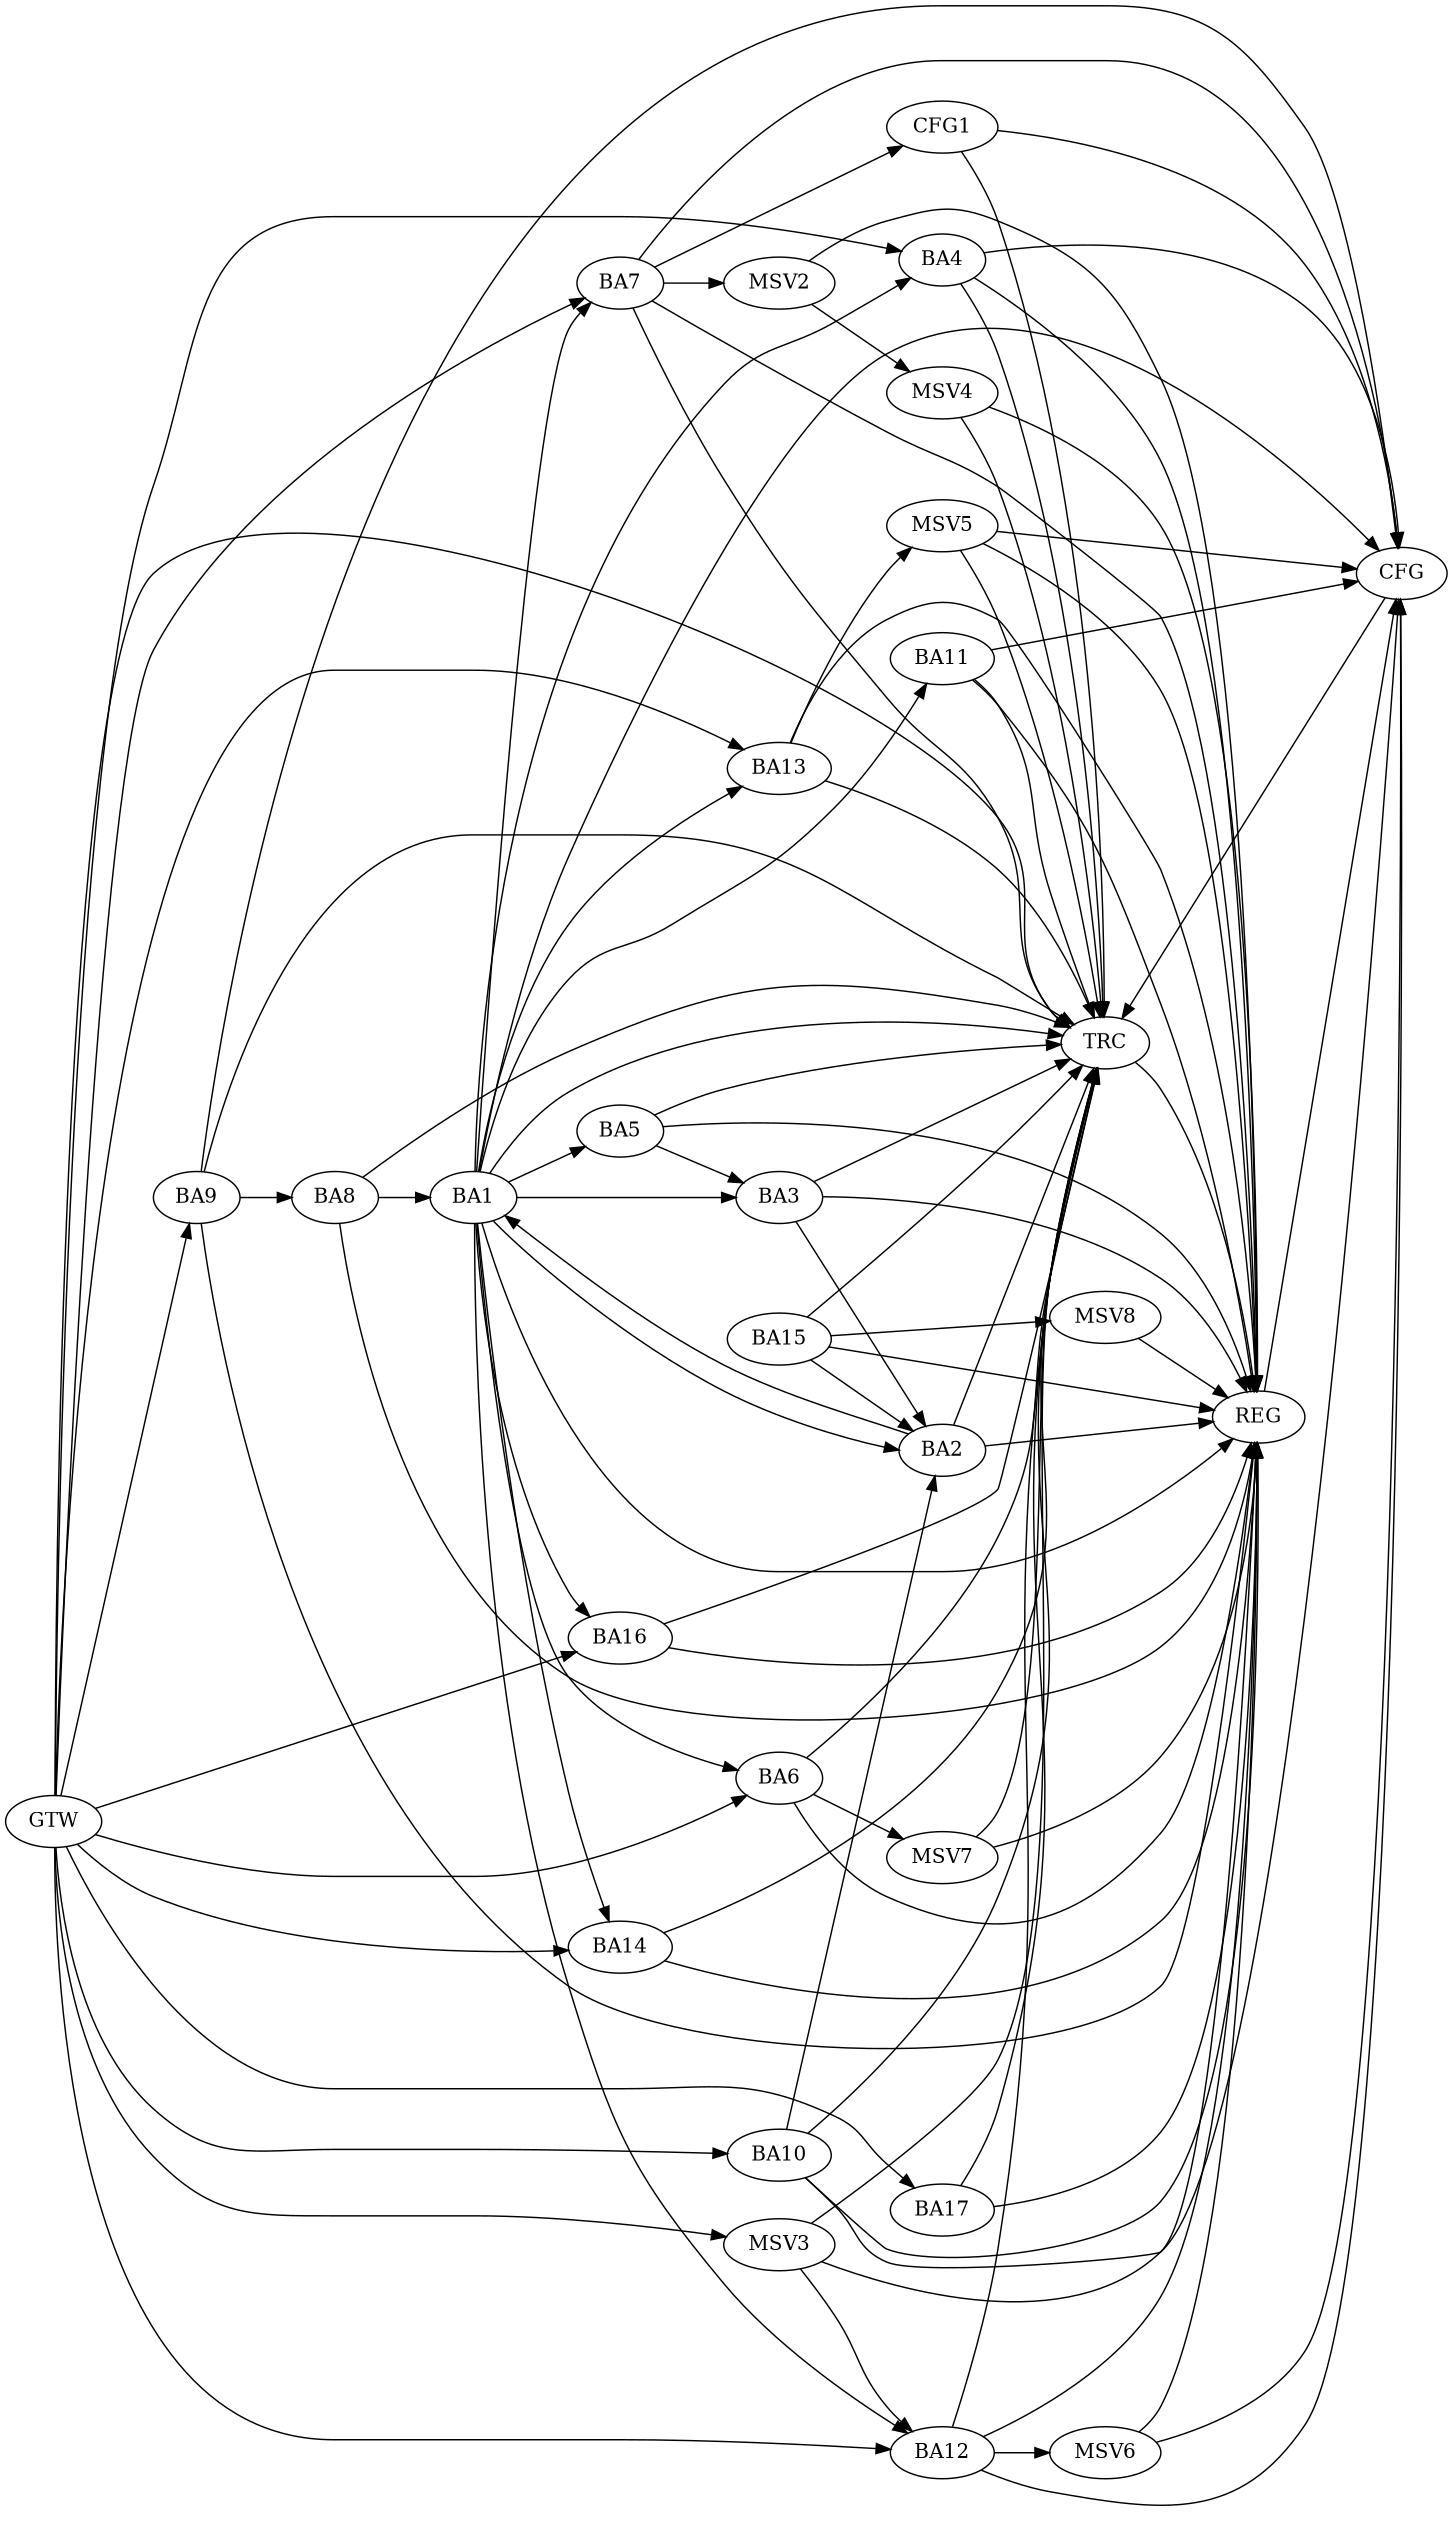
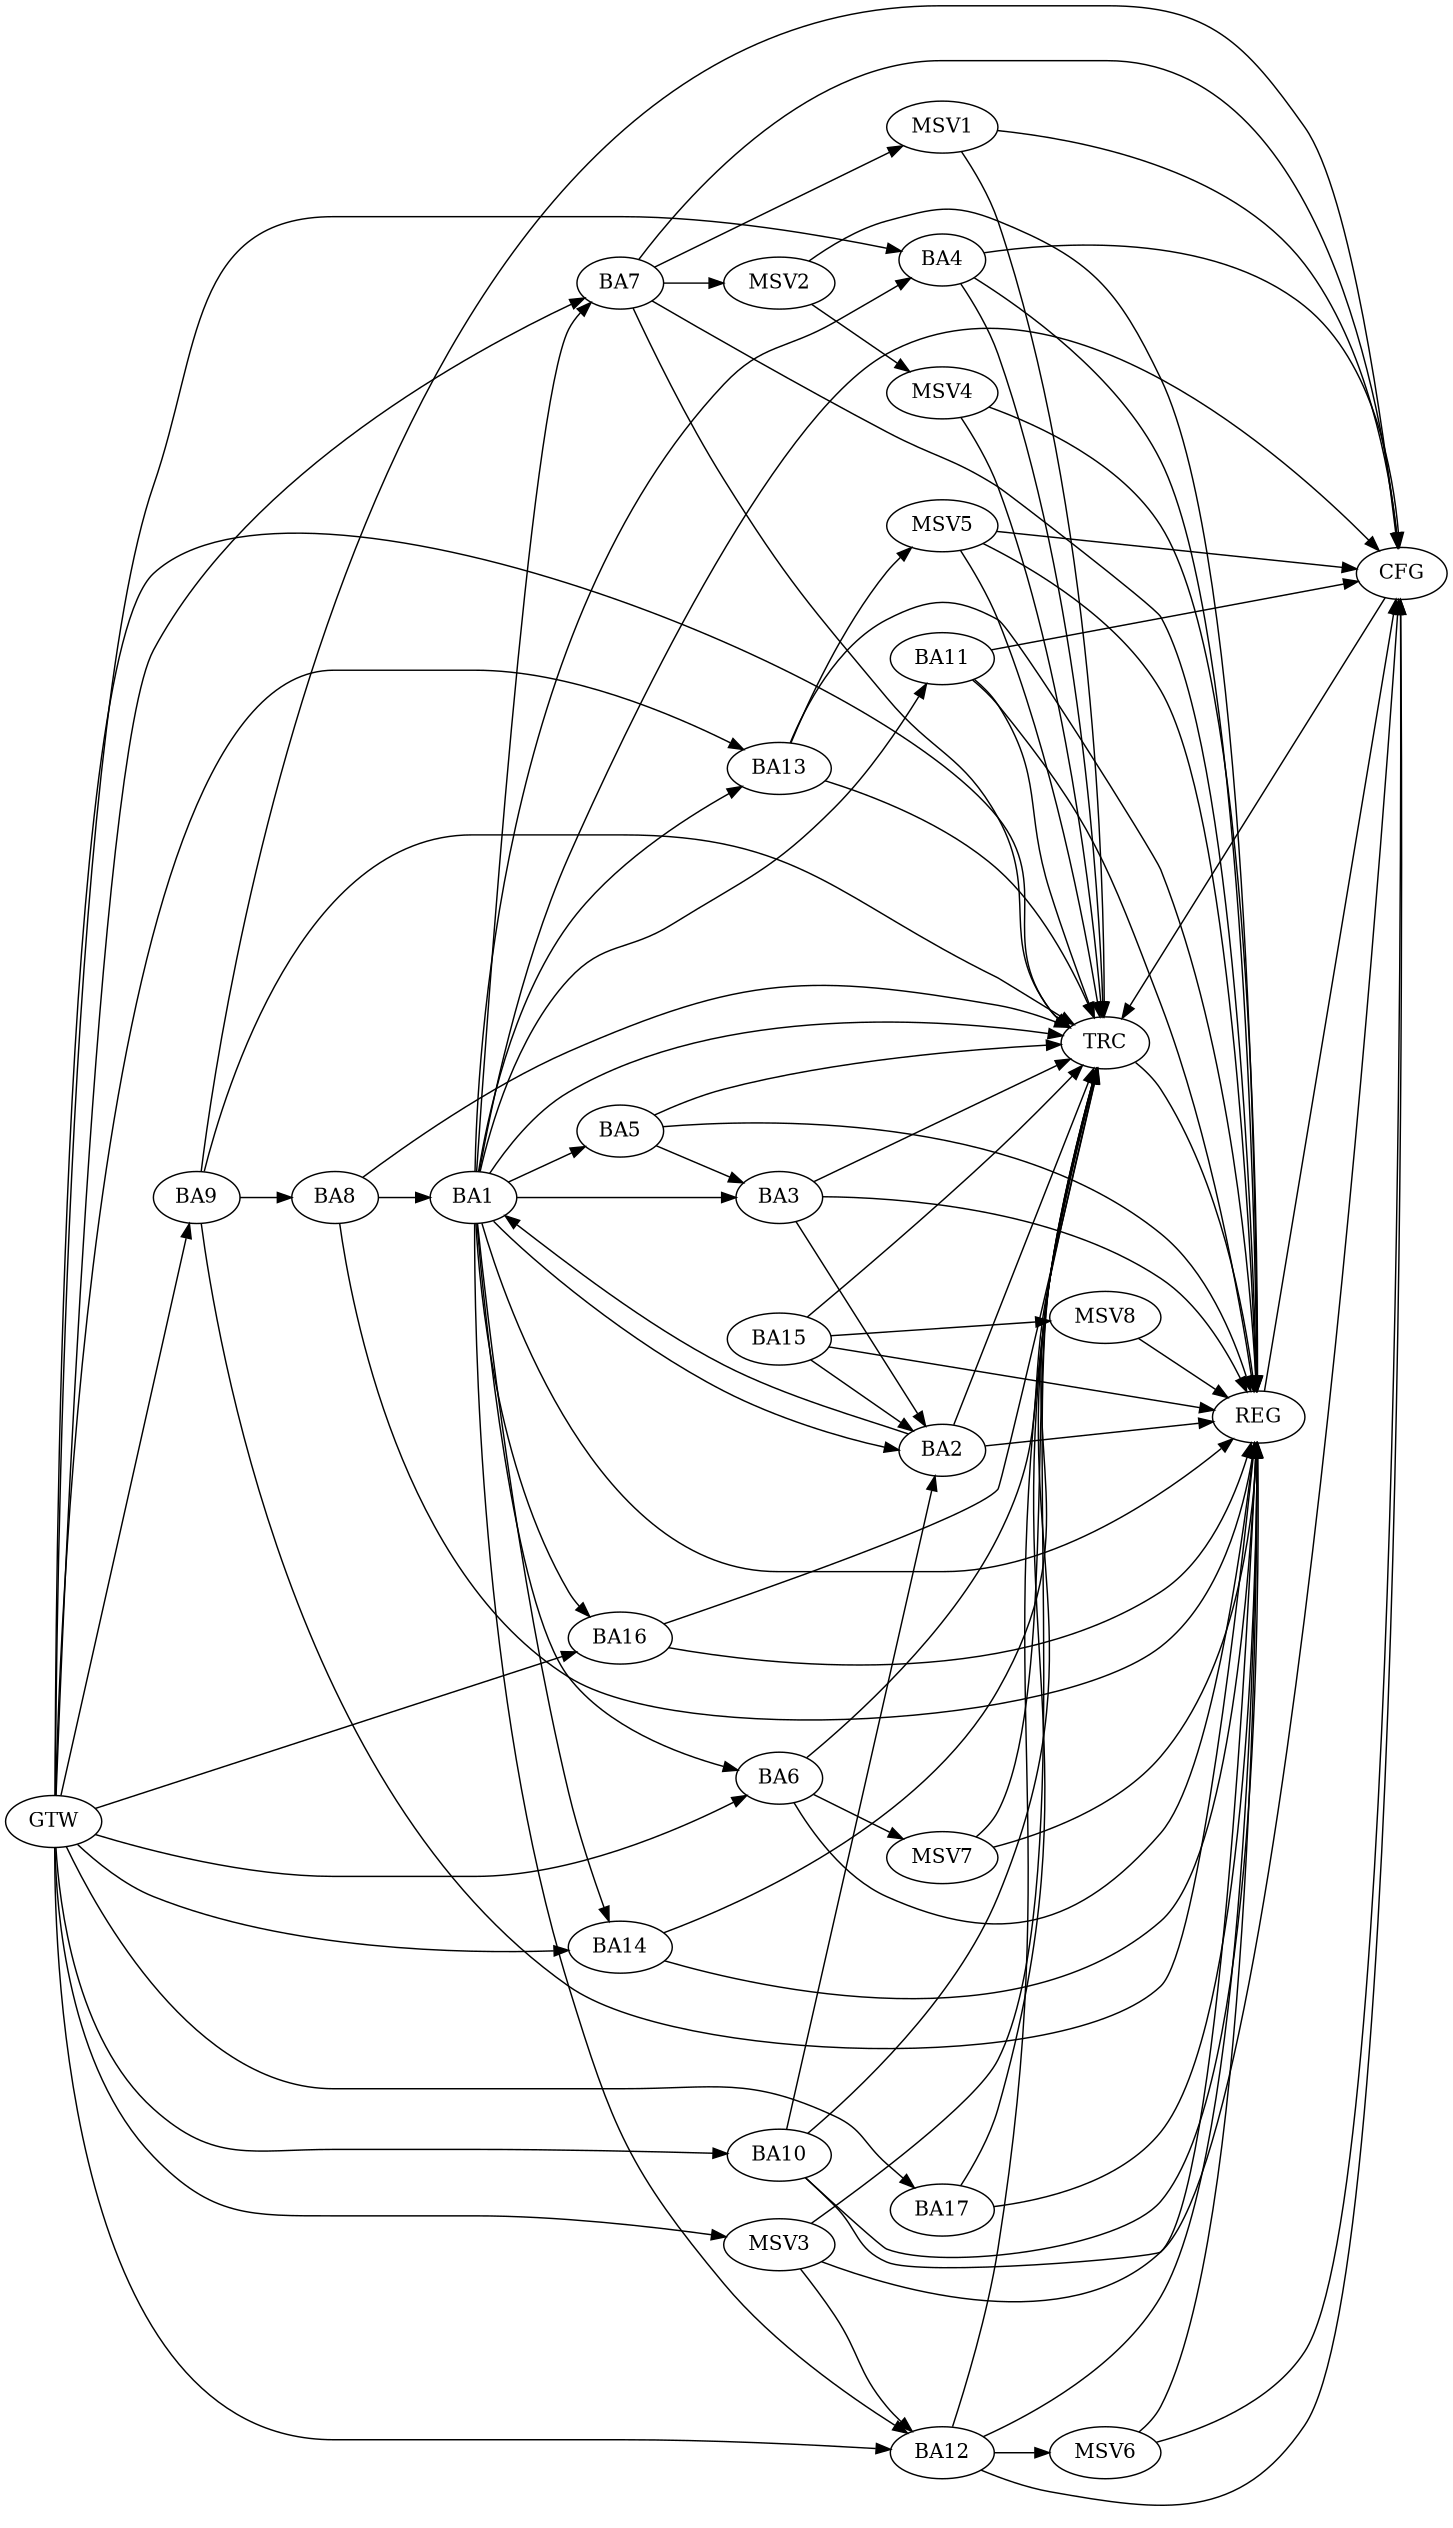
(942, 127) -> (942, 127)
